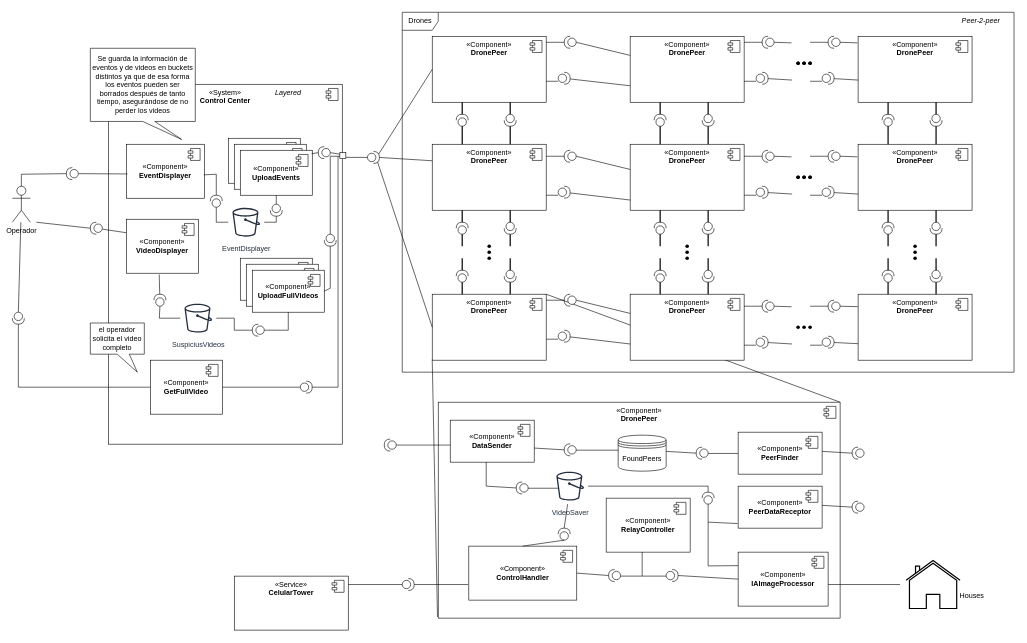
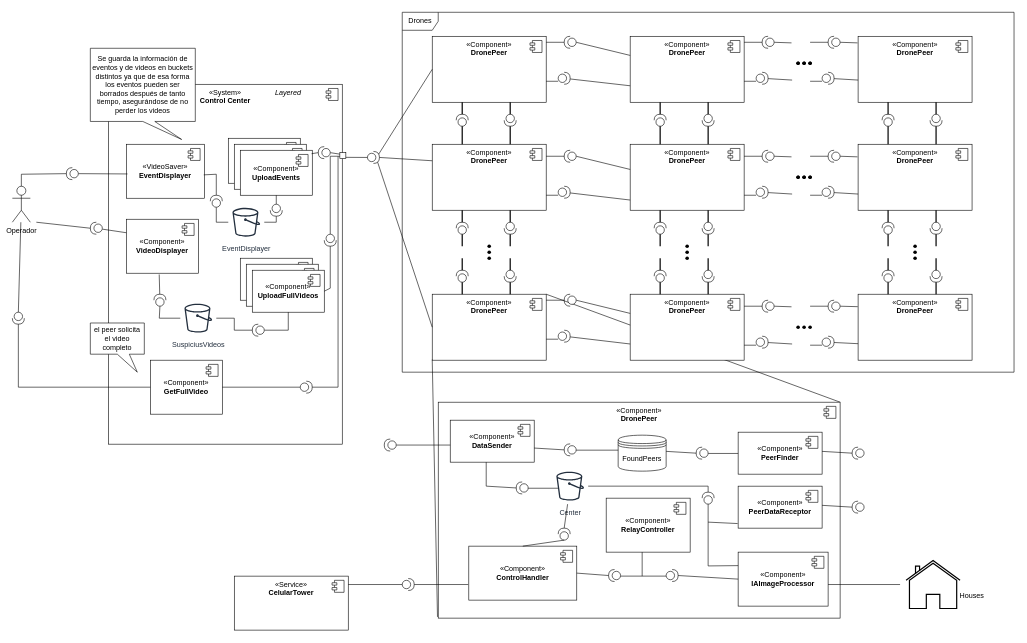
(981, 21) -> none
(165, 171) -> (165, 171)
(117, 339) -> (117, 339)
(571, 513) -> (571, 513)
